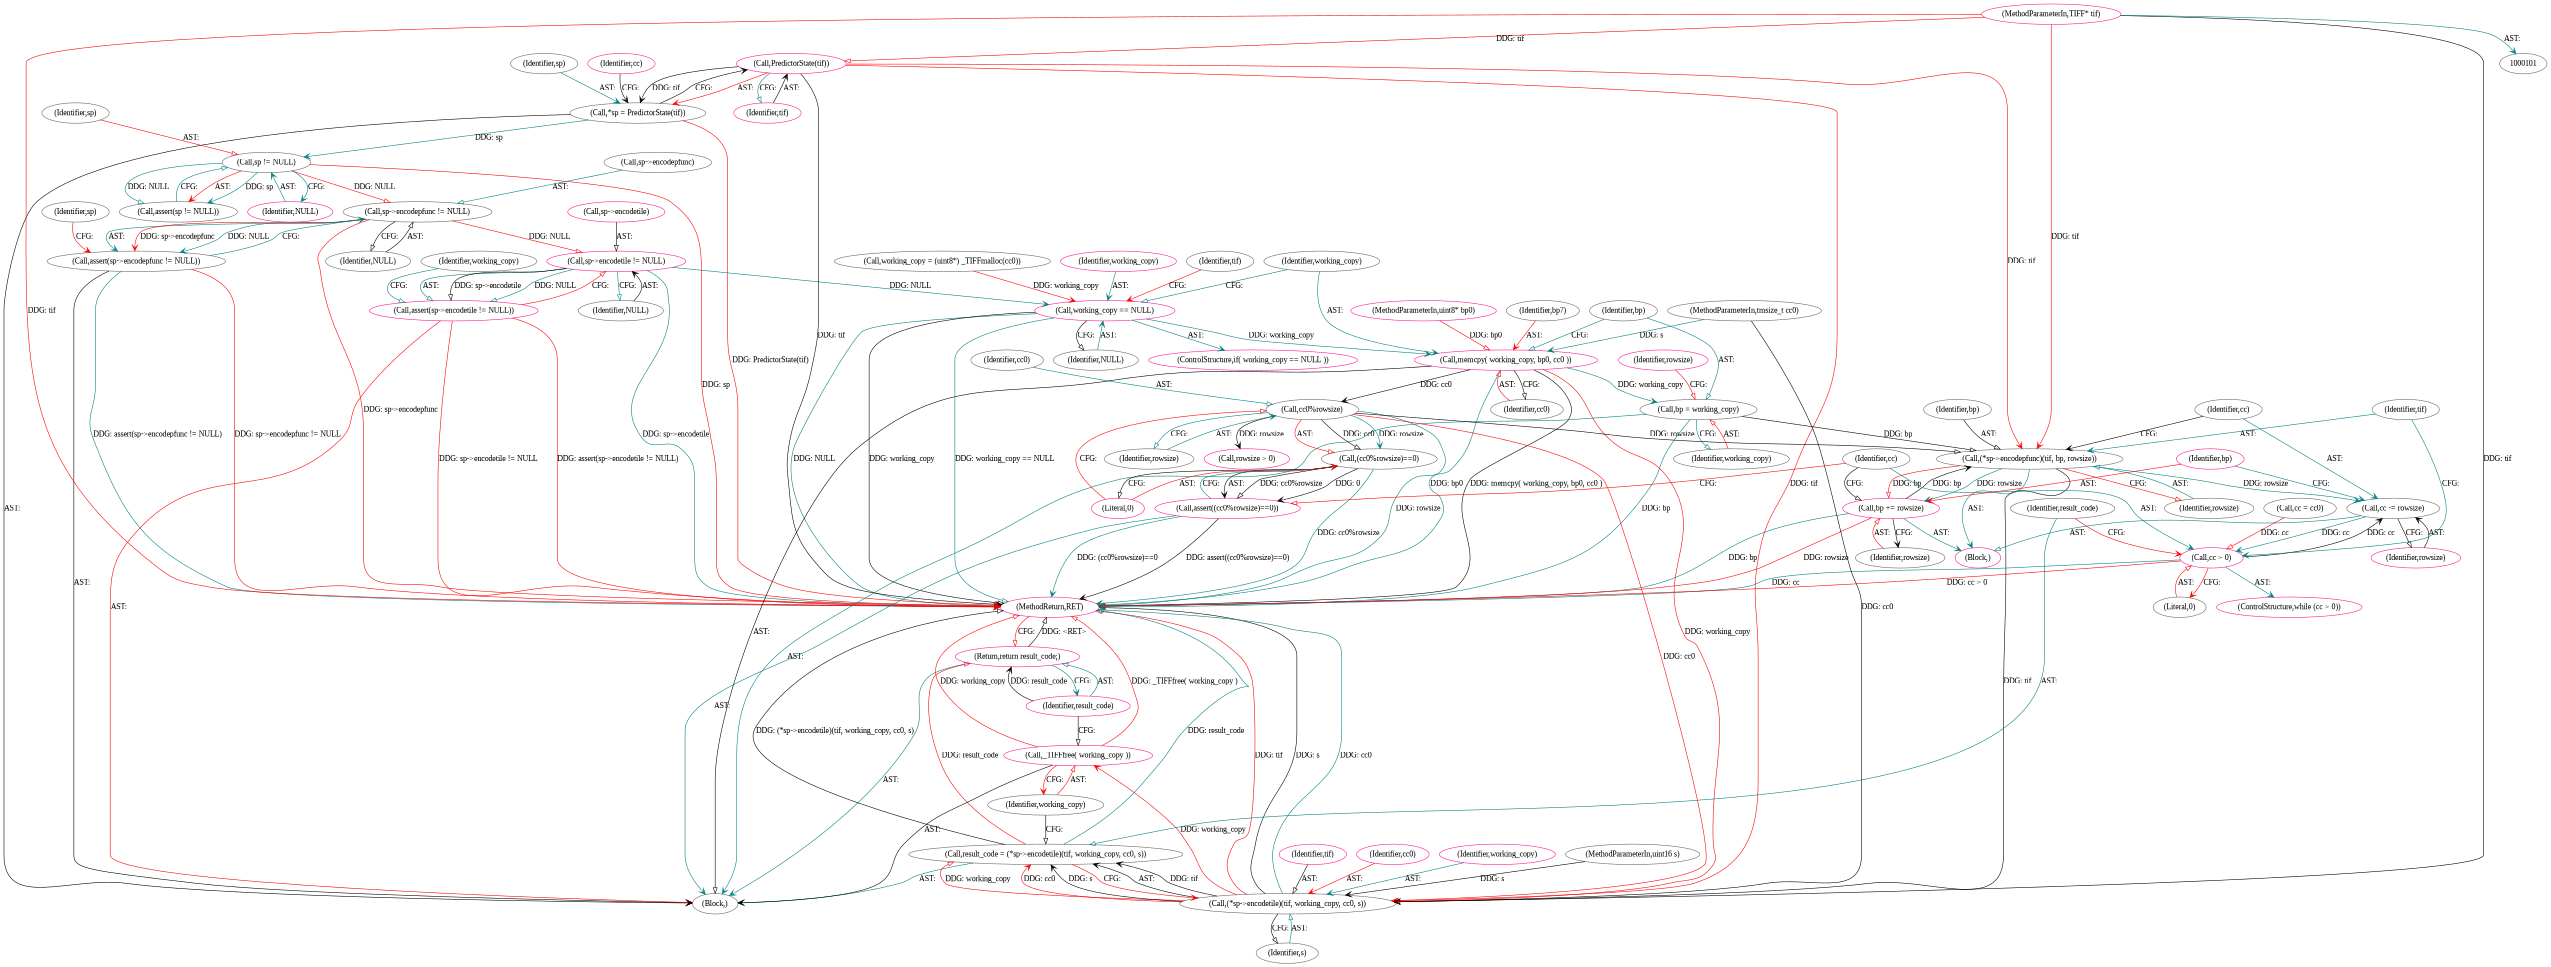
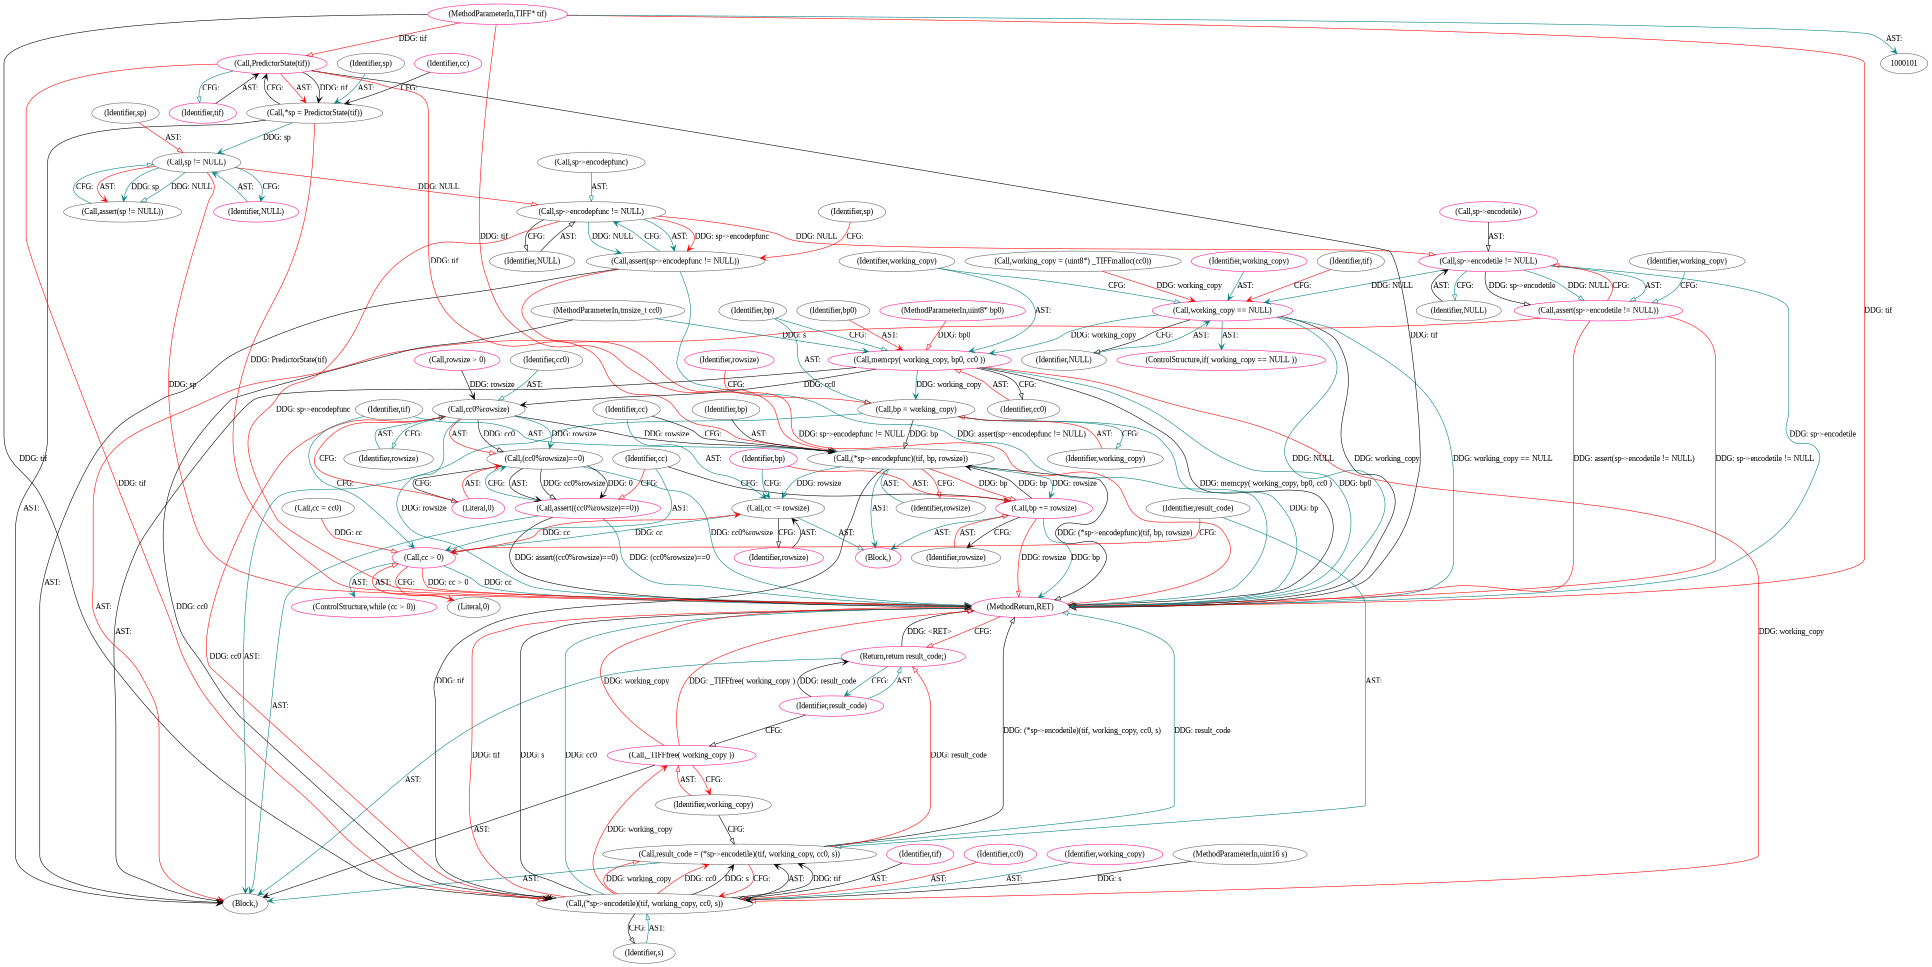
(1543, 311) -> (833, 311)
(1244, 426) -> (467, 382)
none -> (1097, 519)
(2320, 547) -> (591, 521)
